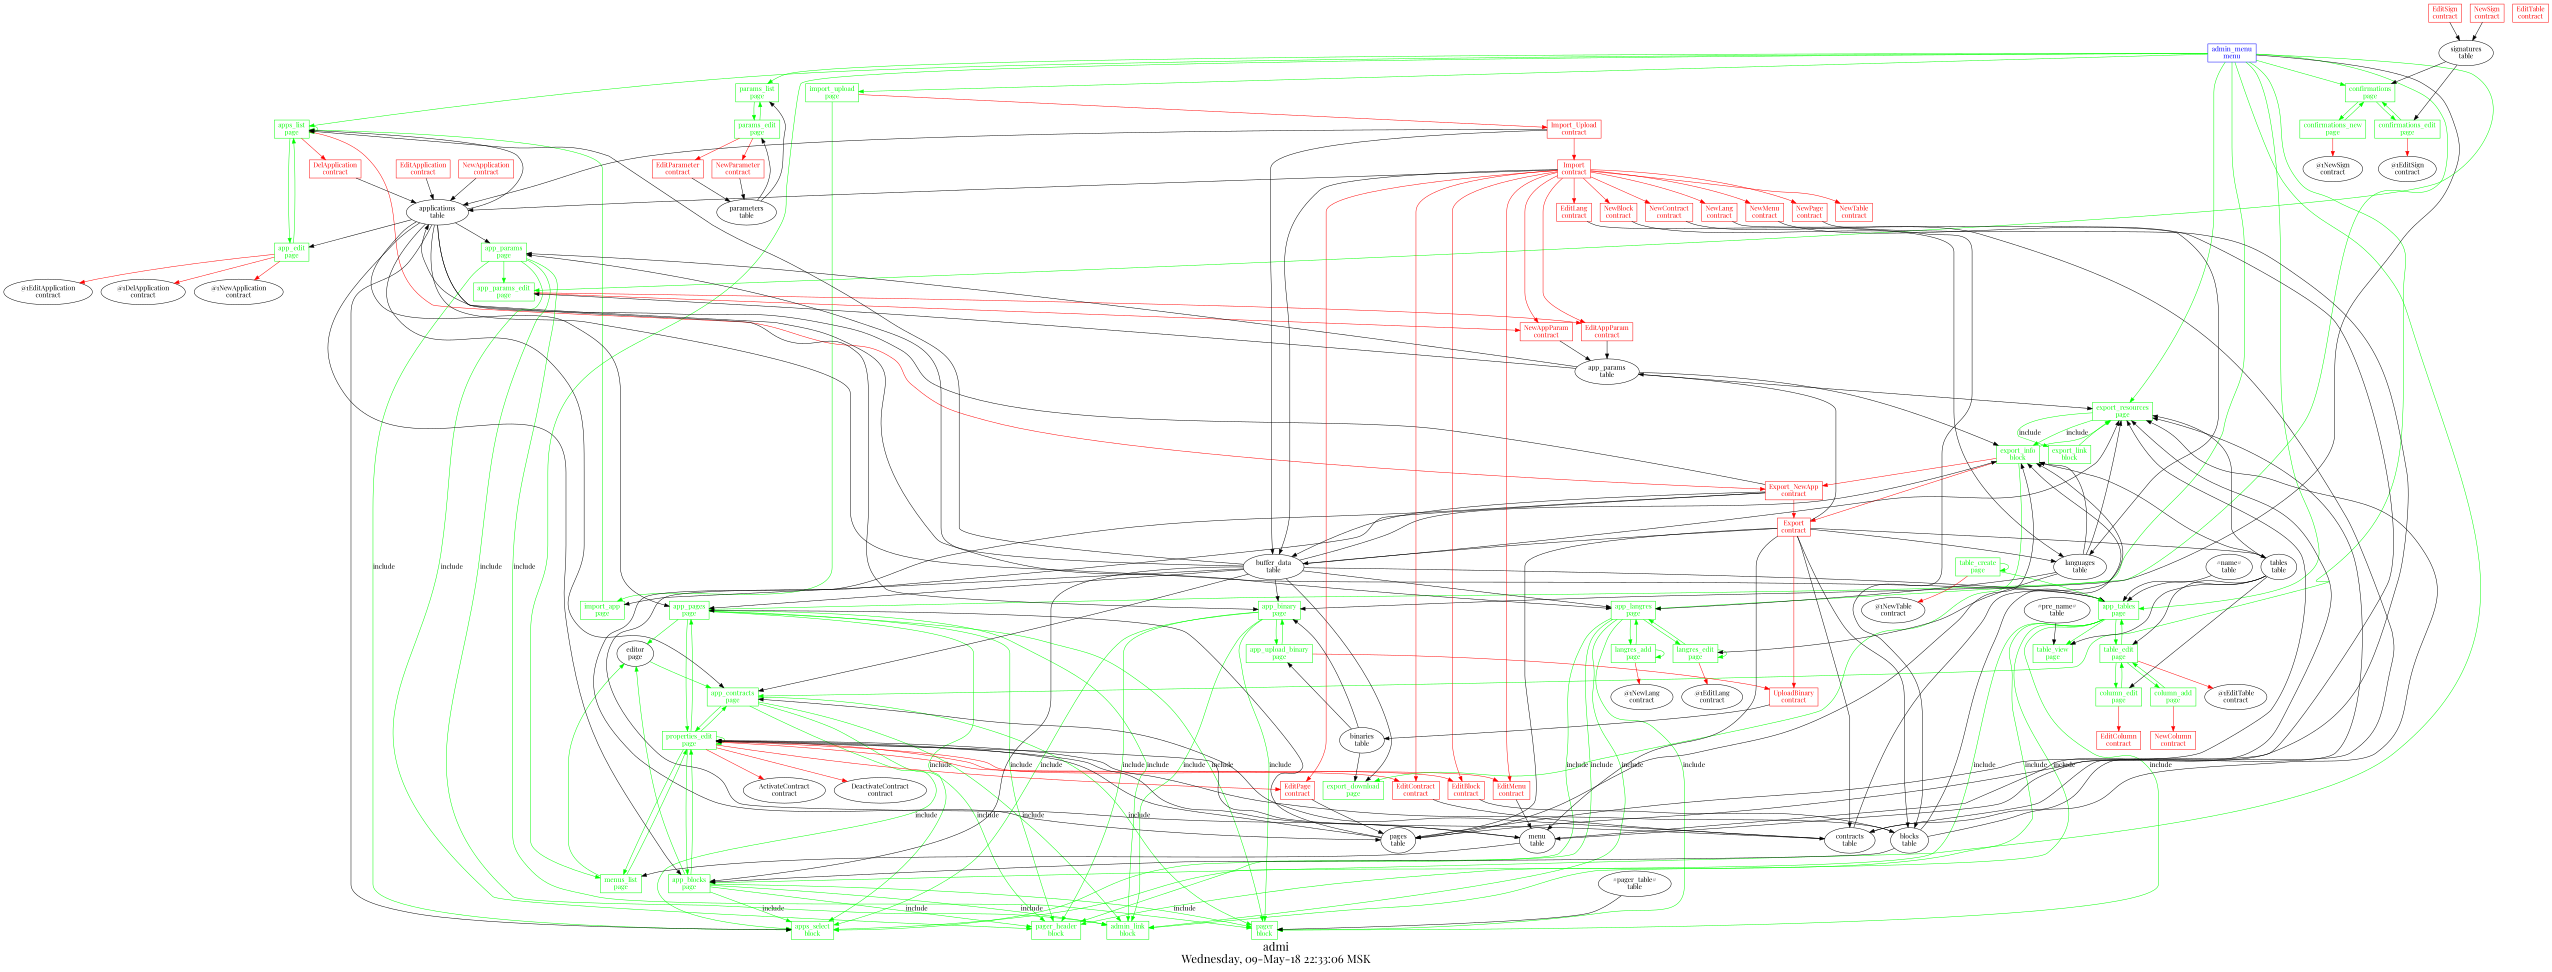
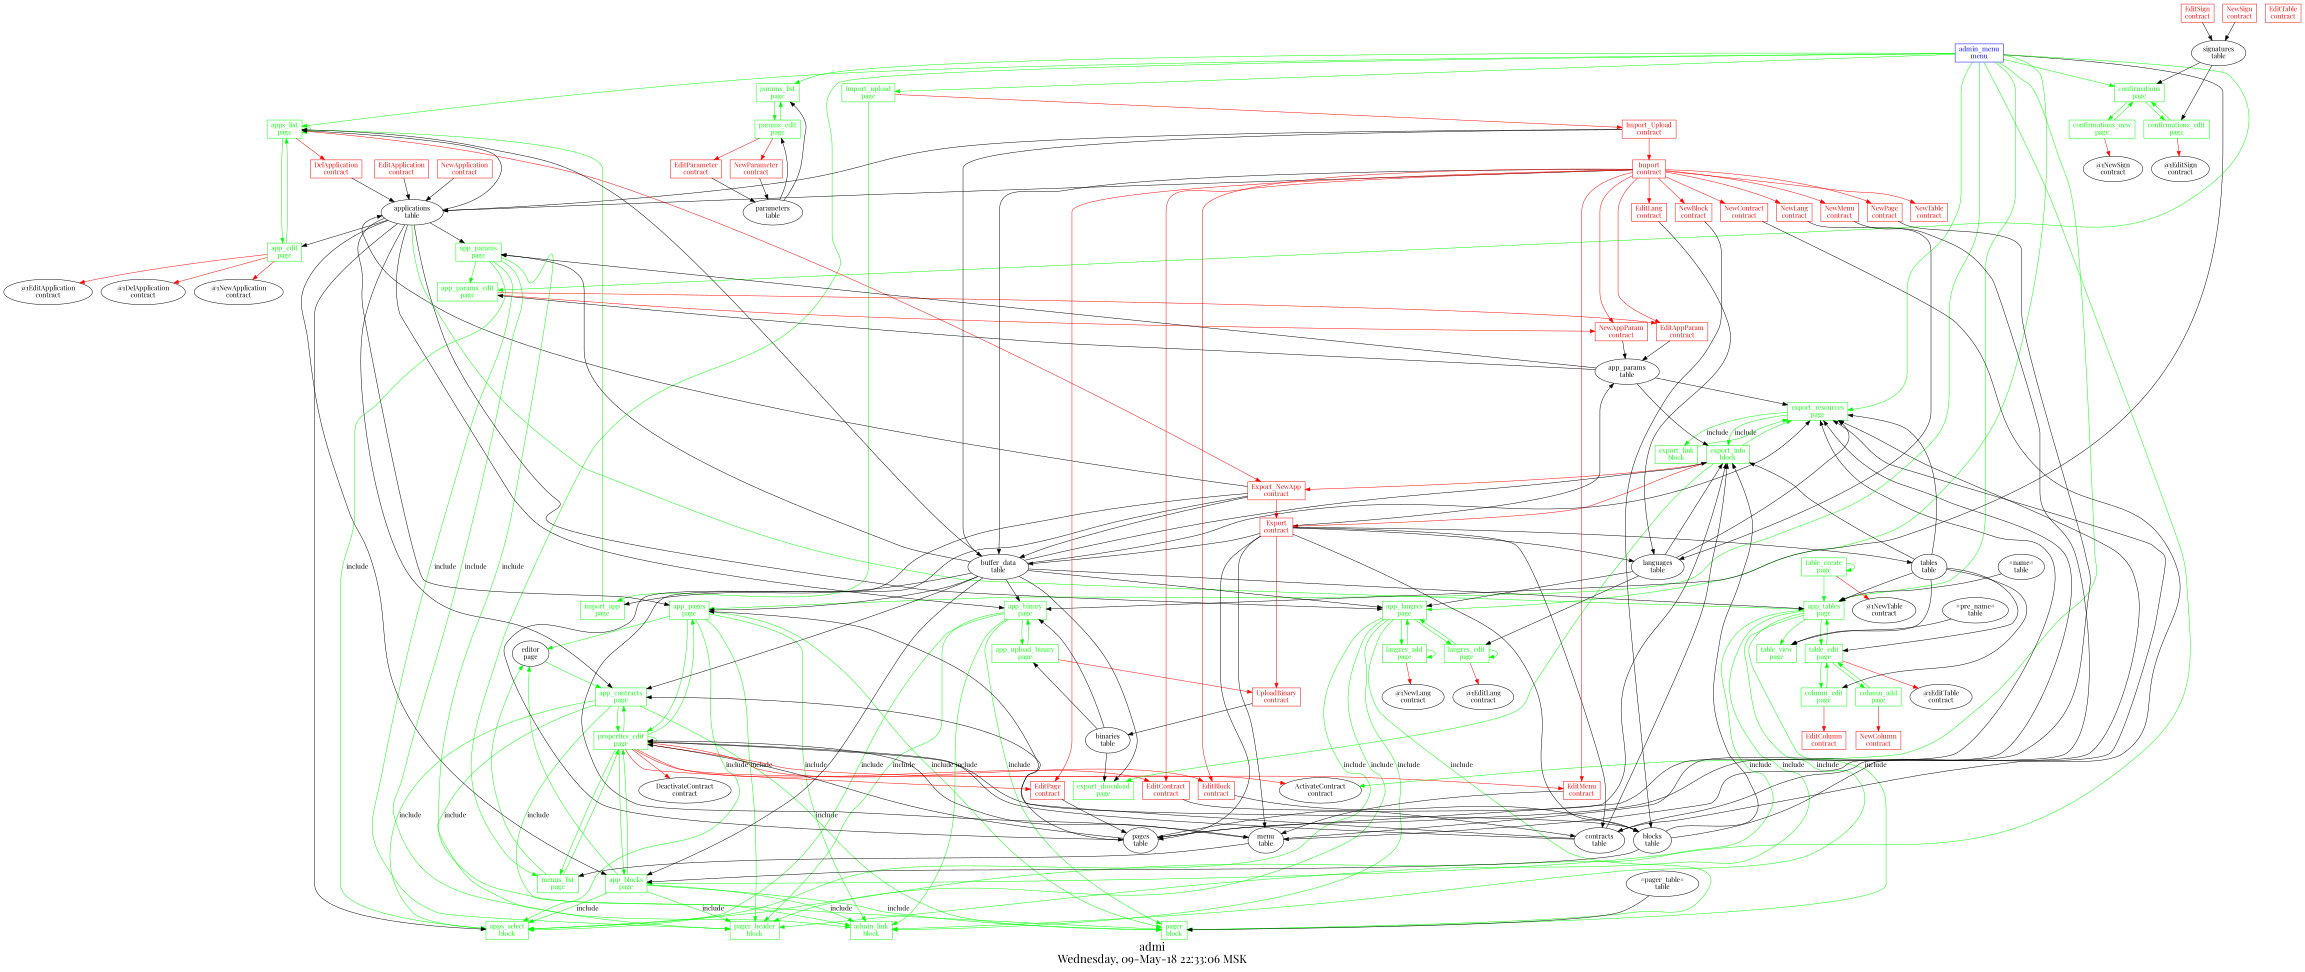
(1012, 568) -> (990, 581)
(1875, 674) -> (2011, 678)
